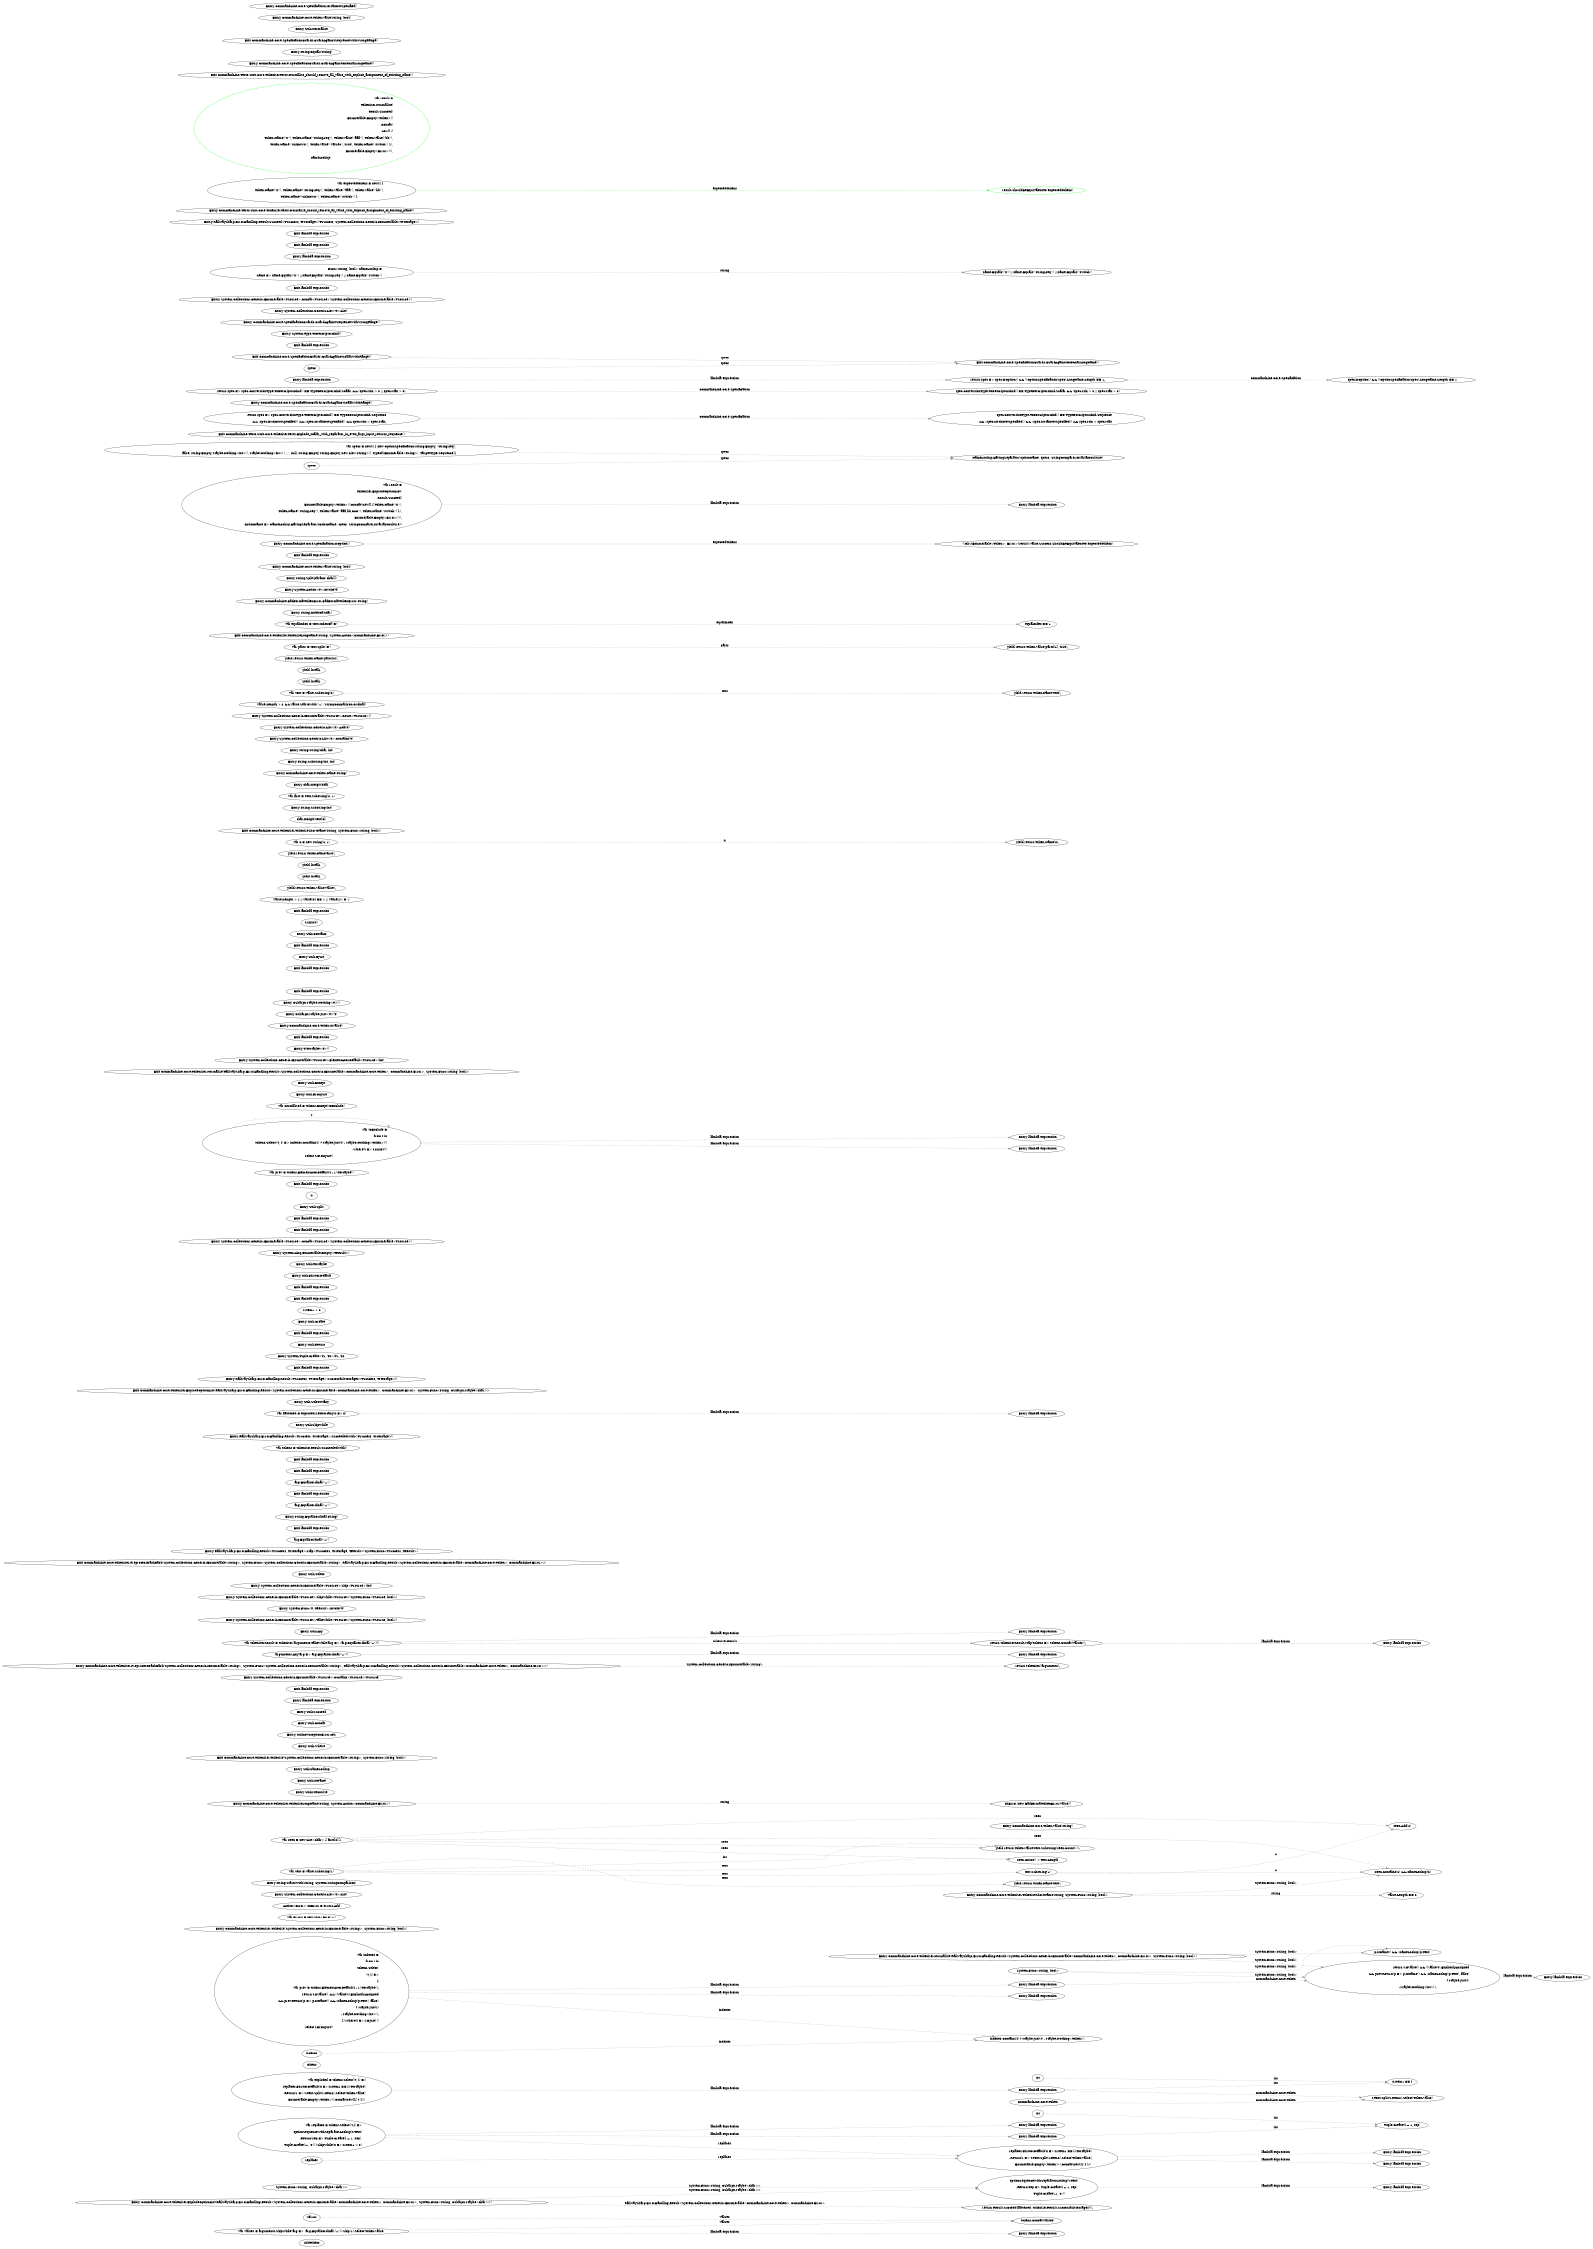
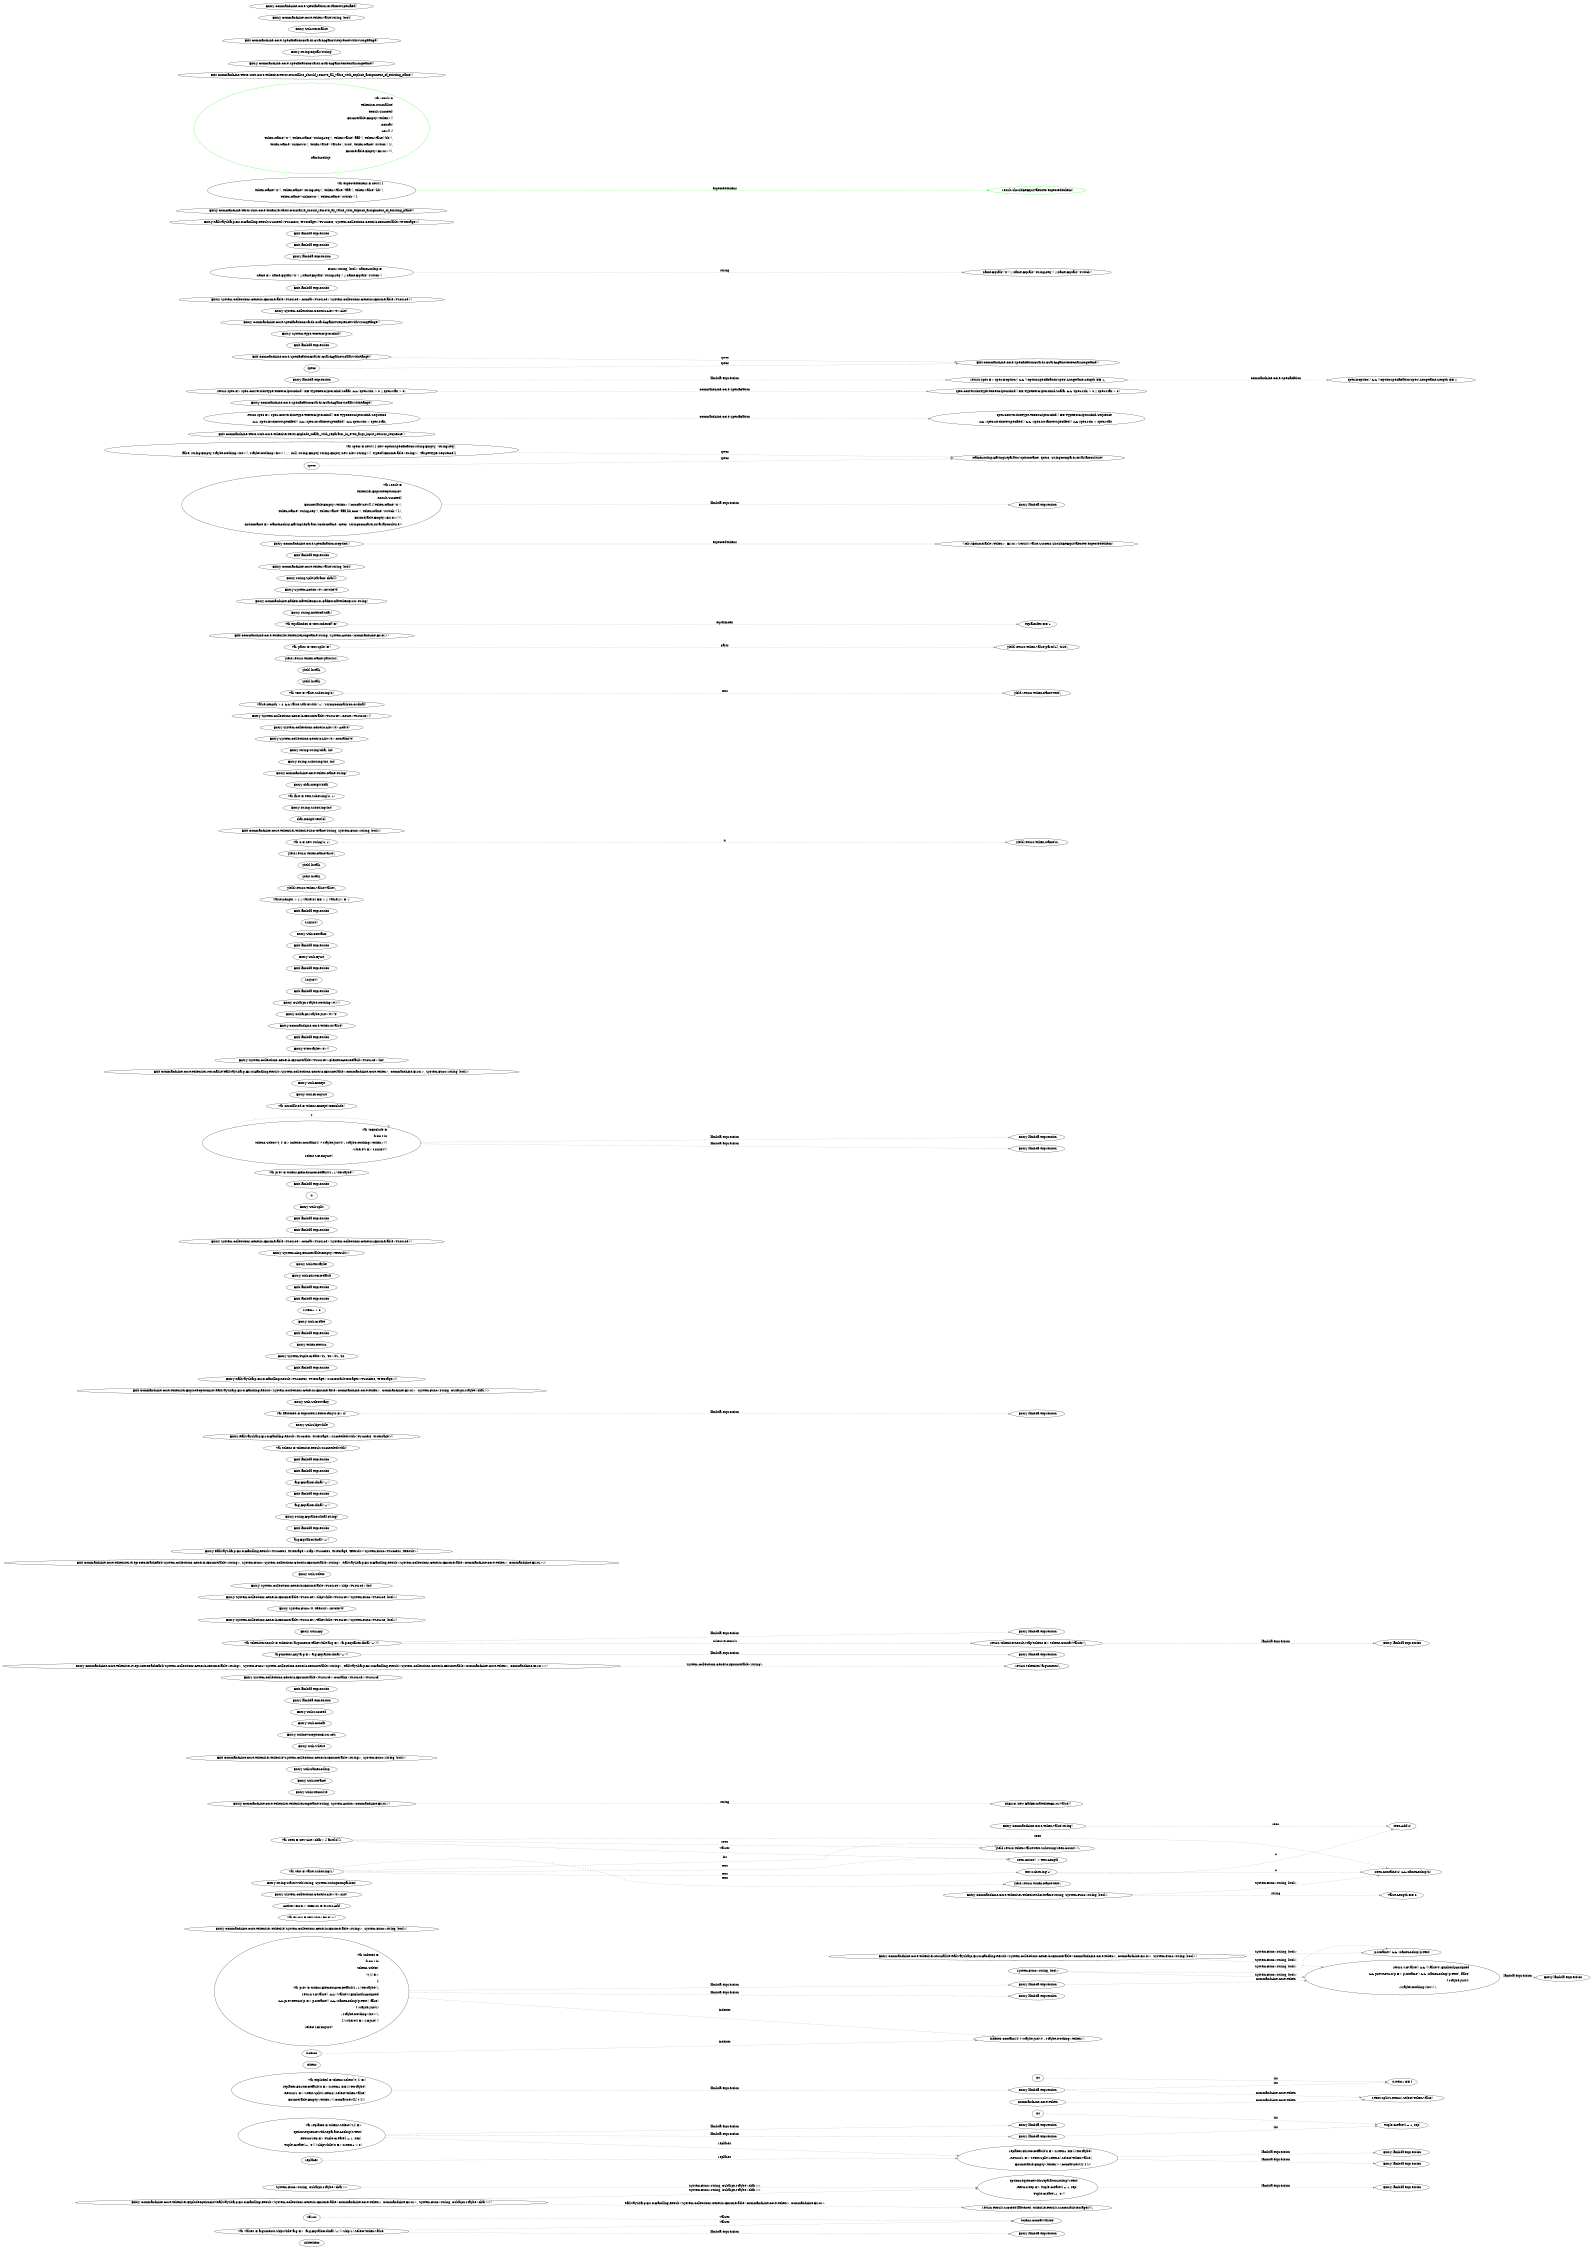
none -> (312, 980)
(312, 1345) -> (312, 1345)
(867, 1820) -> (1236, 1826)
(725, 1848) -> (725, 1848)
